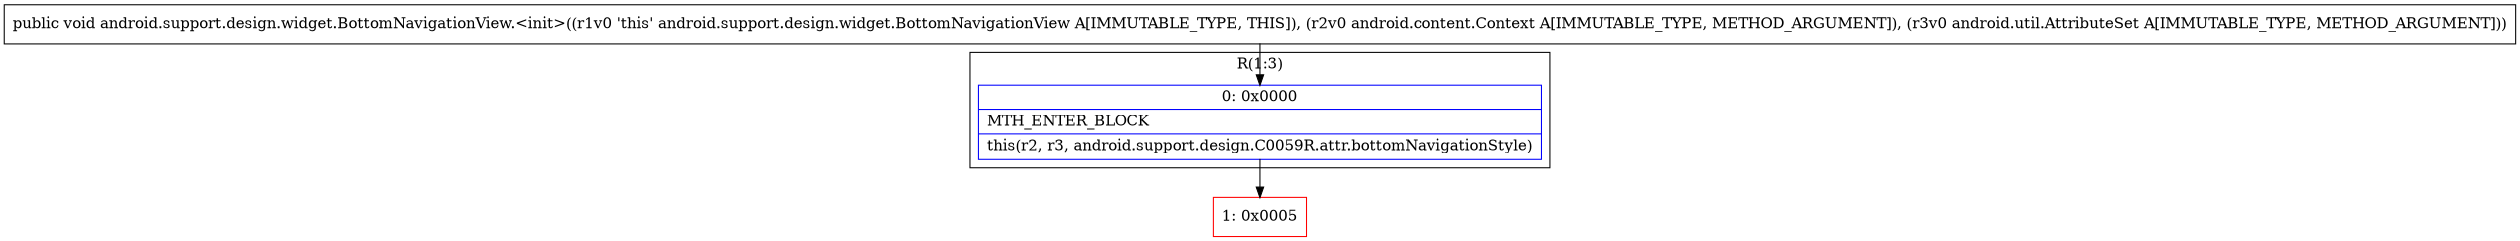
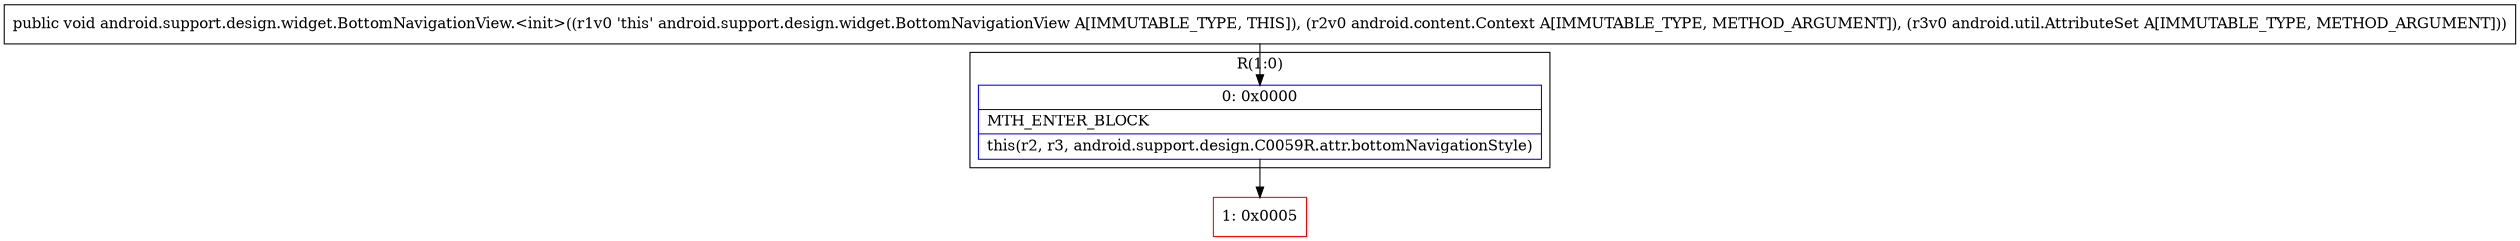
(1260, 65) -> (1260, 65)
